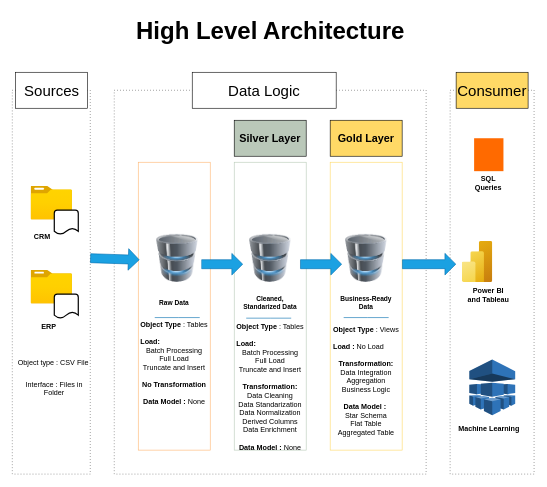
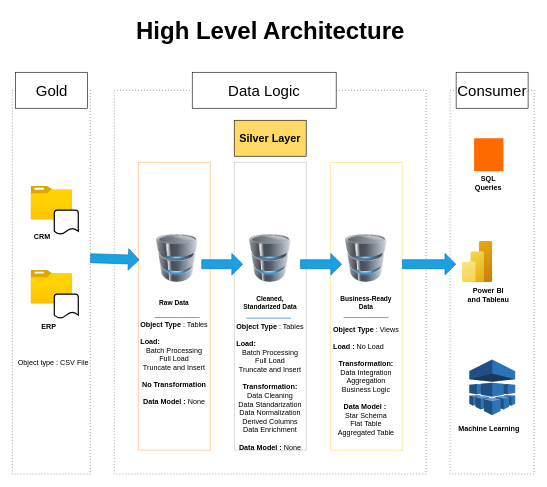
(52, 90) -> (52, 90)
(492, 90) -> (492, 90)
(270, 138) -> (270, 138)
(366, 138) -> none
(54, 393) -> none
